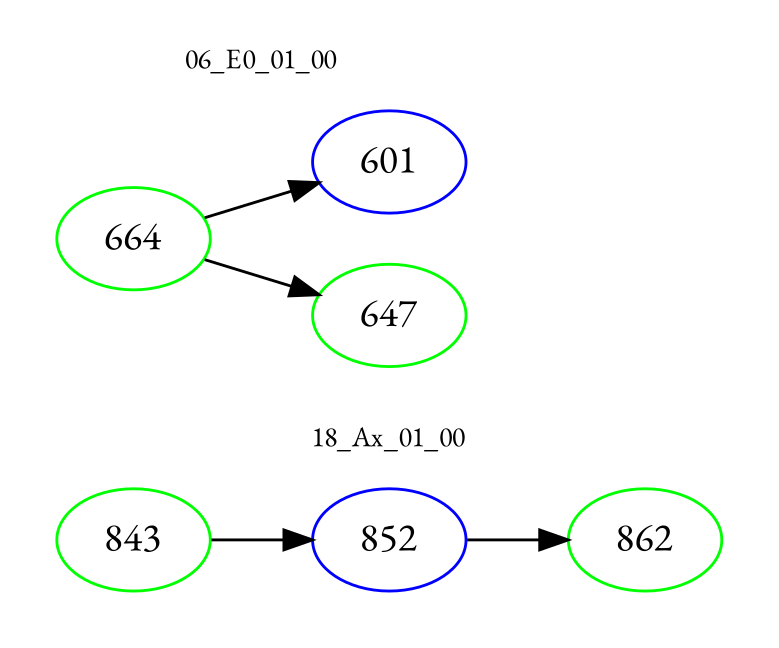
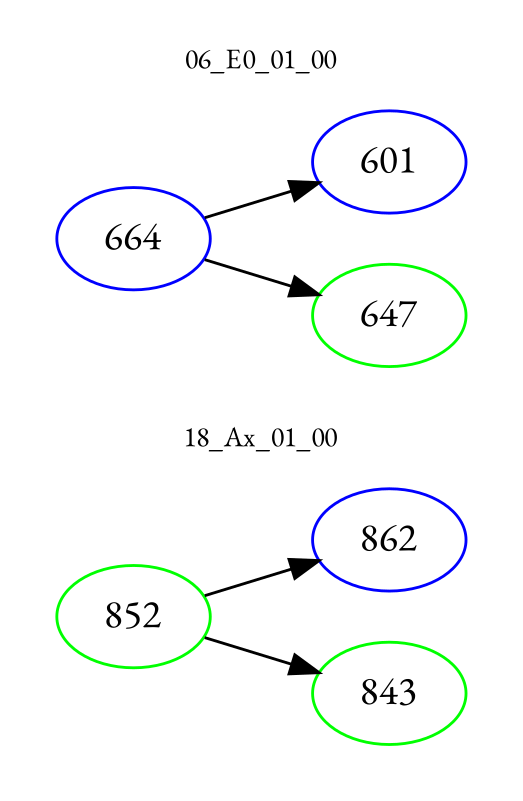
(134, 239) -> (134, 239)
(248, 540) -> (248, 651)
(389, 540) -> (134, 617)
(645, 540) -> (389, 540)
